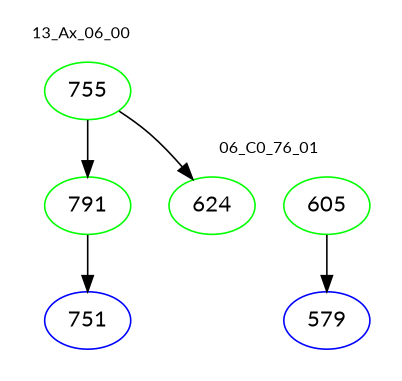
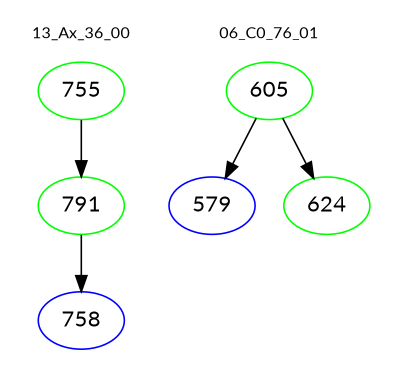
(81, 34) -> (81, 34)
(166, 150) -> (294, 141)
(88, 320) -> (81, 320)
